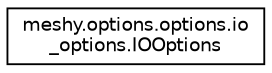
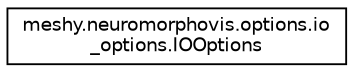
(136, 36) -> (177, 36)
